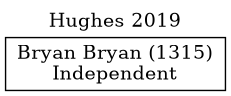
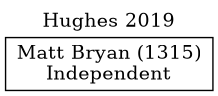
(116, 64) -> (109, 64)
